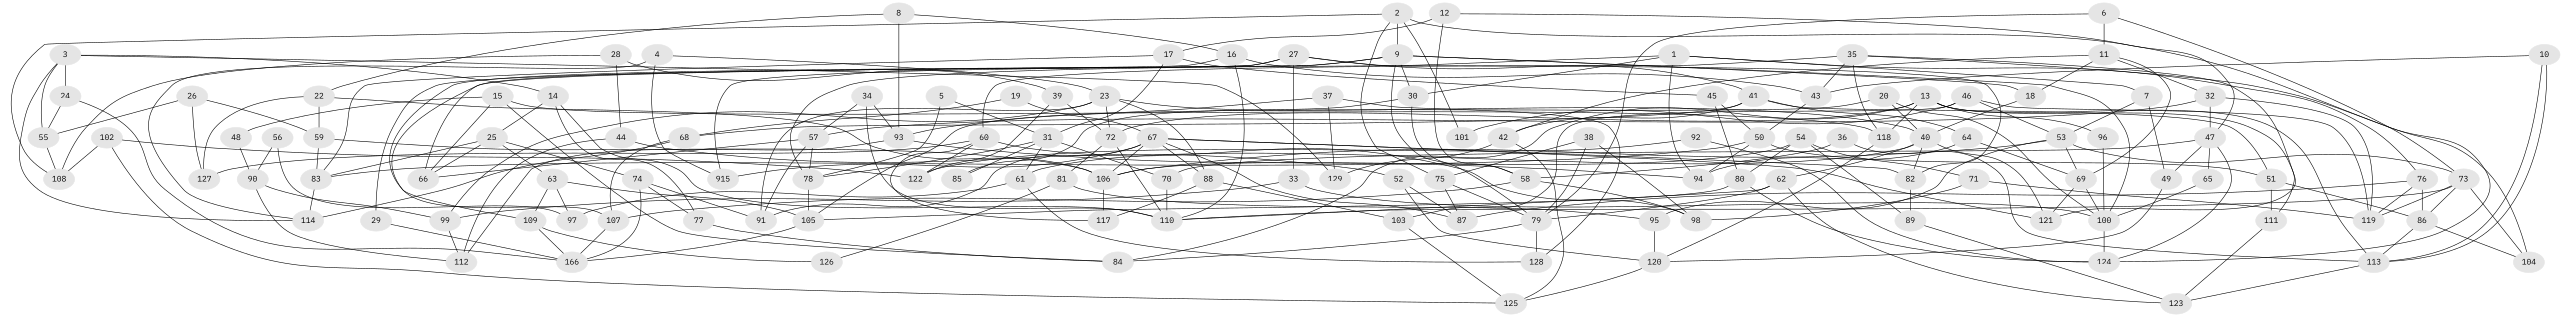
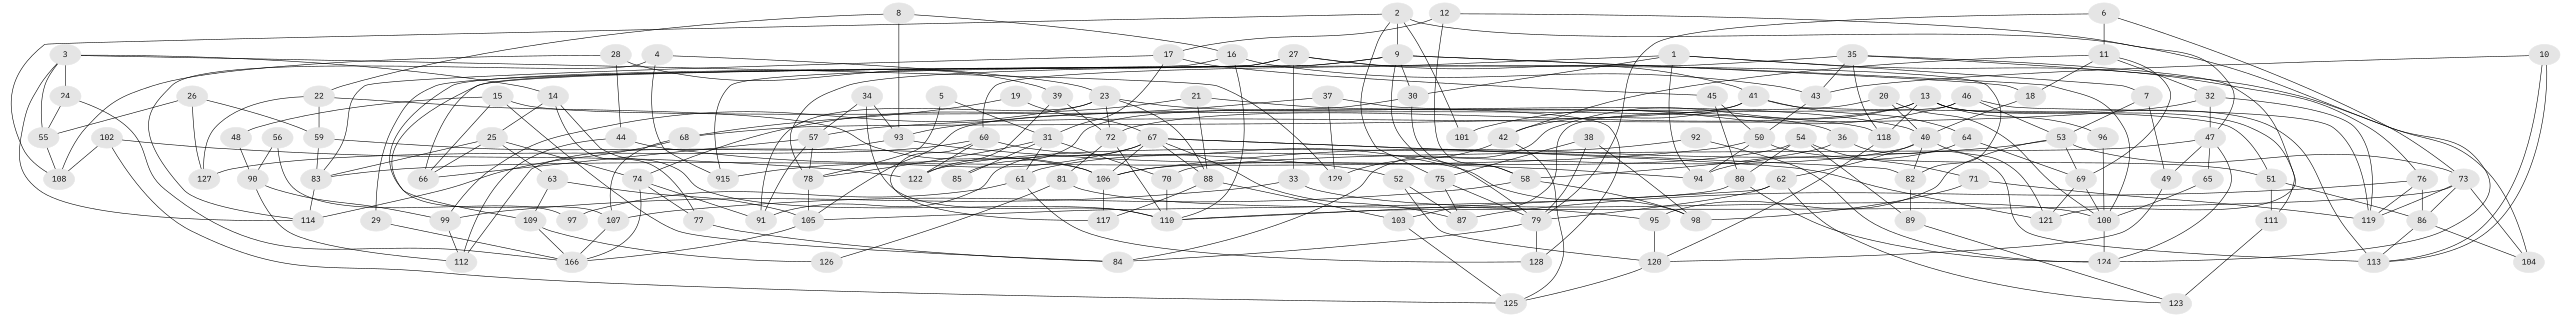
none -> (1196, 96)
(562, 200) -> none
(2275, 283) -> none
